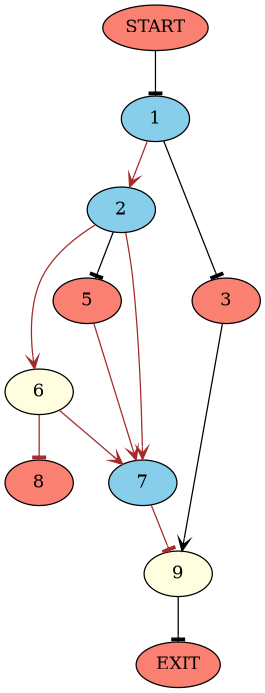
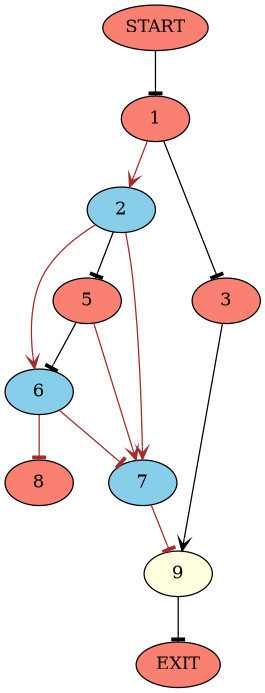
(155, 119) -> (155, 119)
none -> (65, 343)
(39, 392) -> (39, 392)
(89, 435) -> (89, 435)
